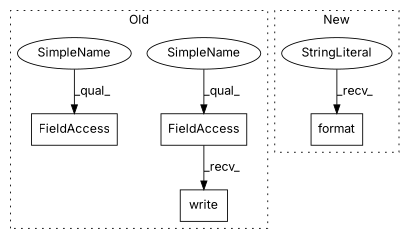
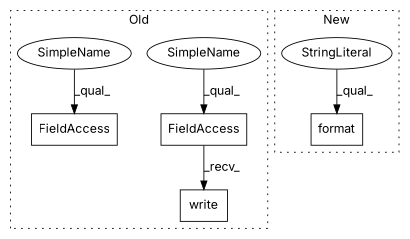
(355, 91) -> (355, 91)
